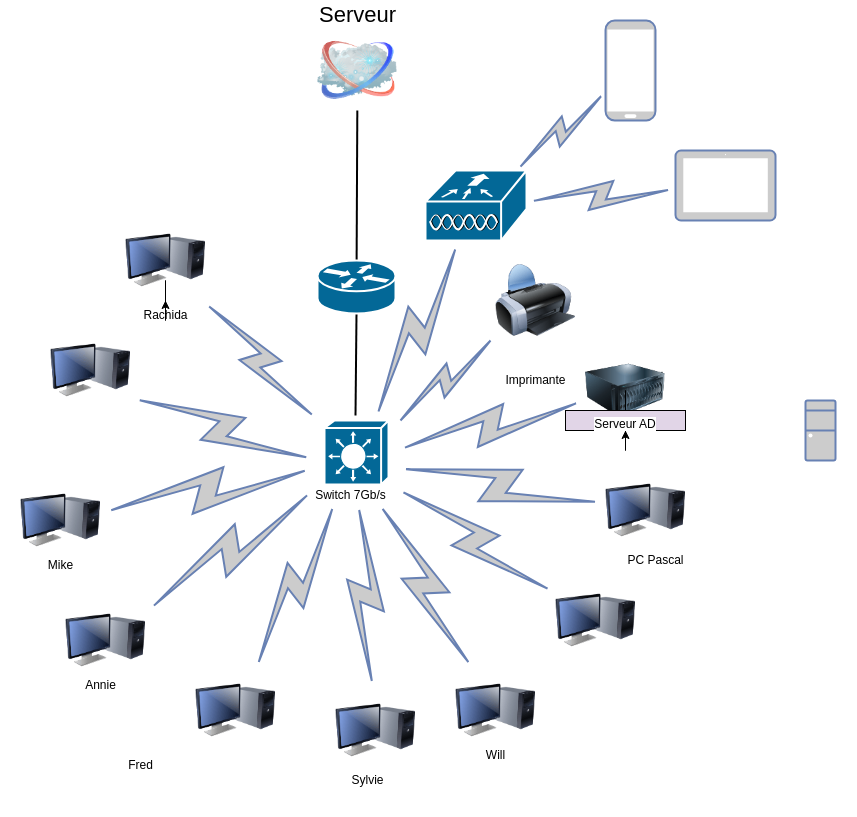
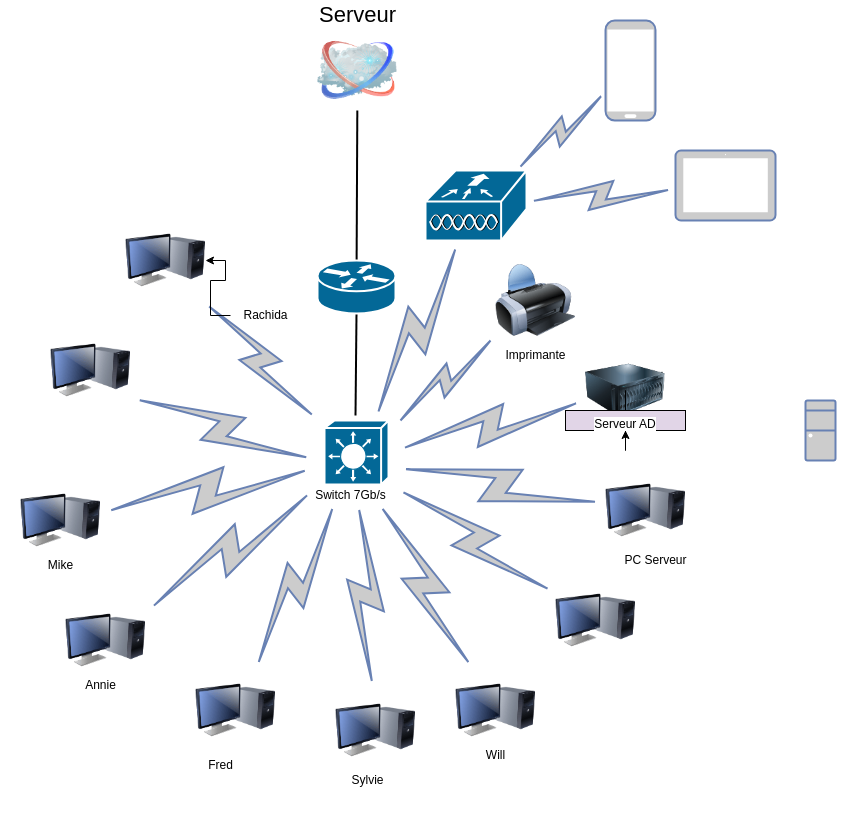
(166, 316) -> (266, 316)
(536, 381) -> (536, 356)
(656, 561) -> (656, 561)
(141, 766) -> (221, 766)
